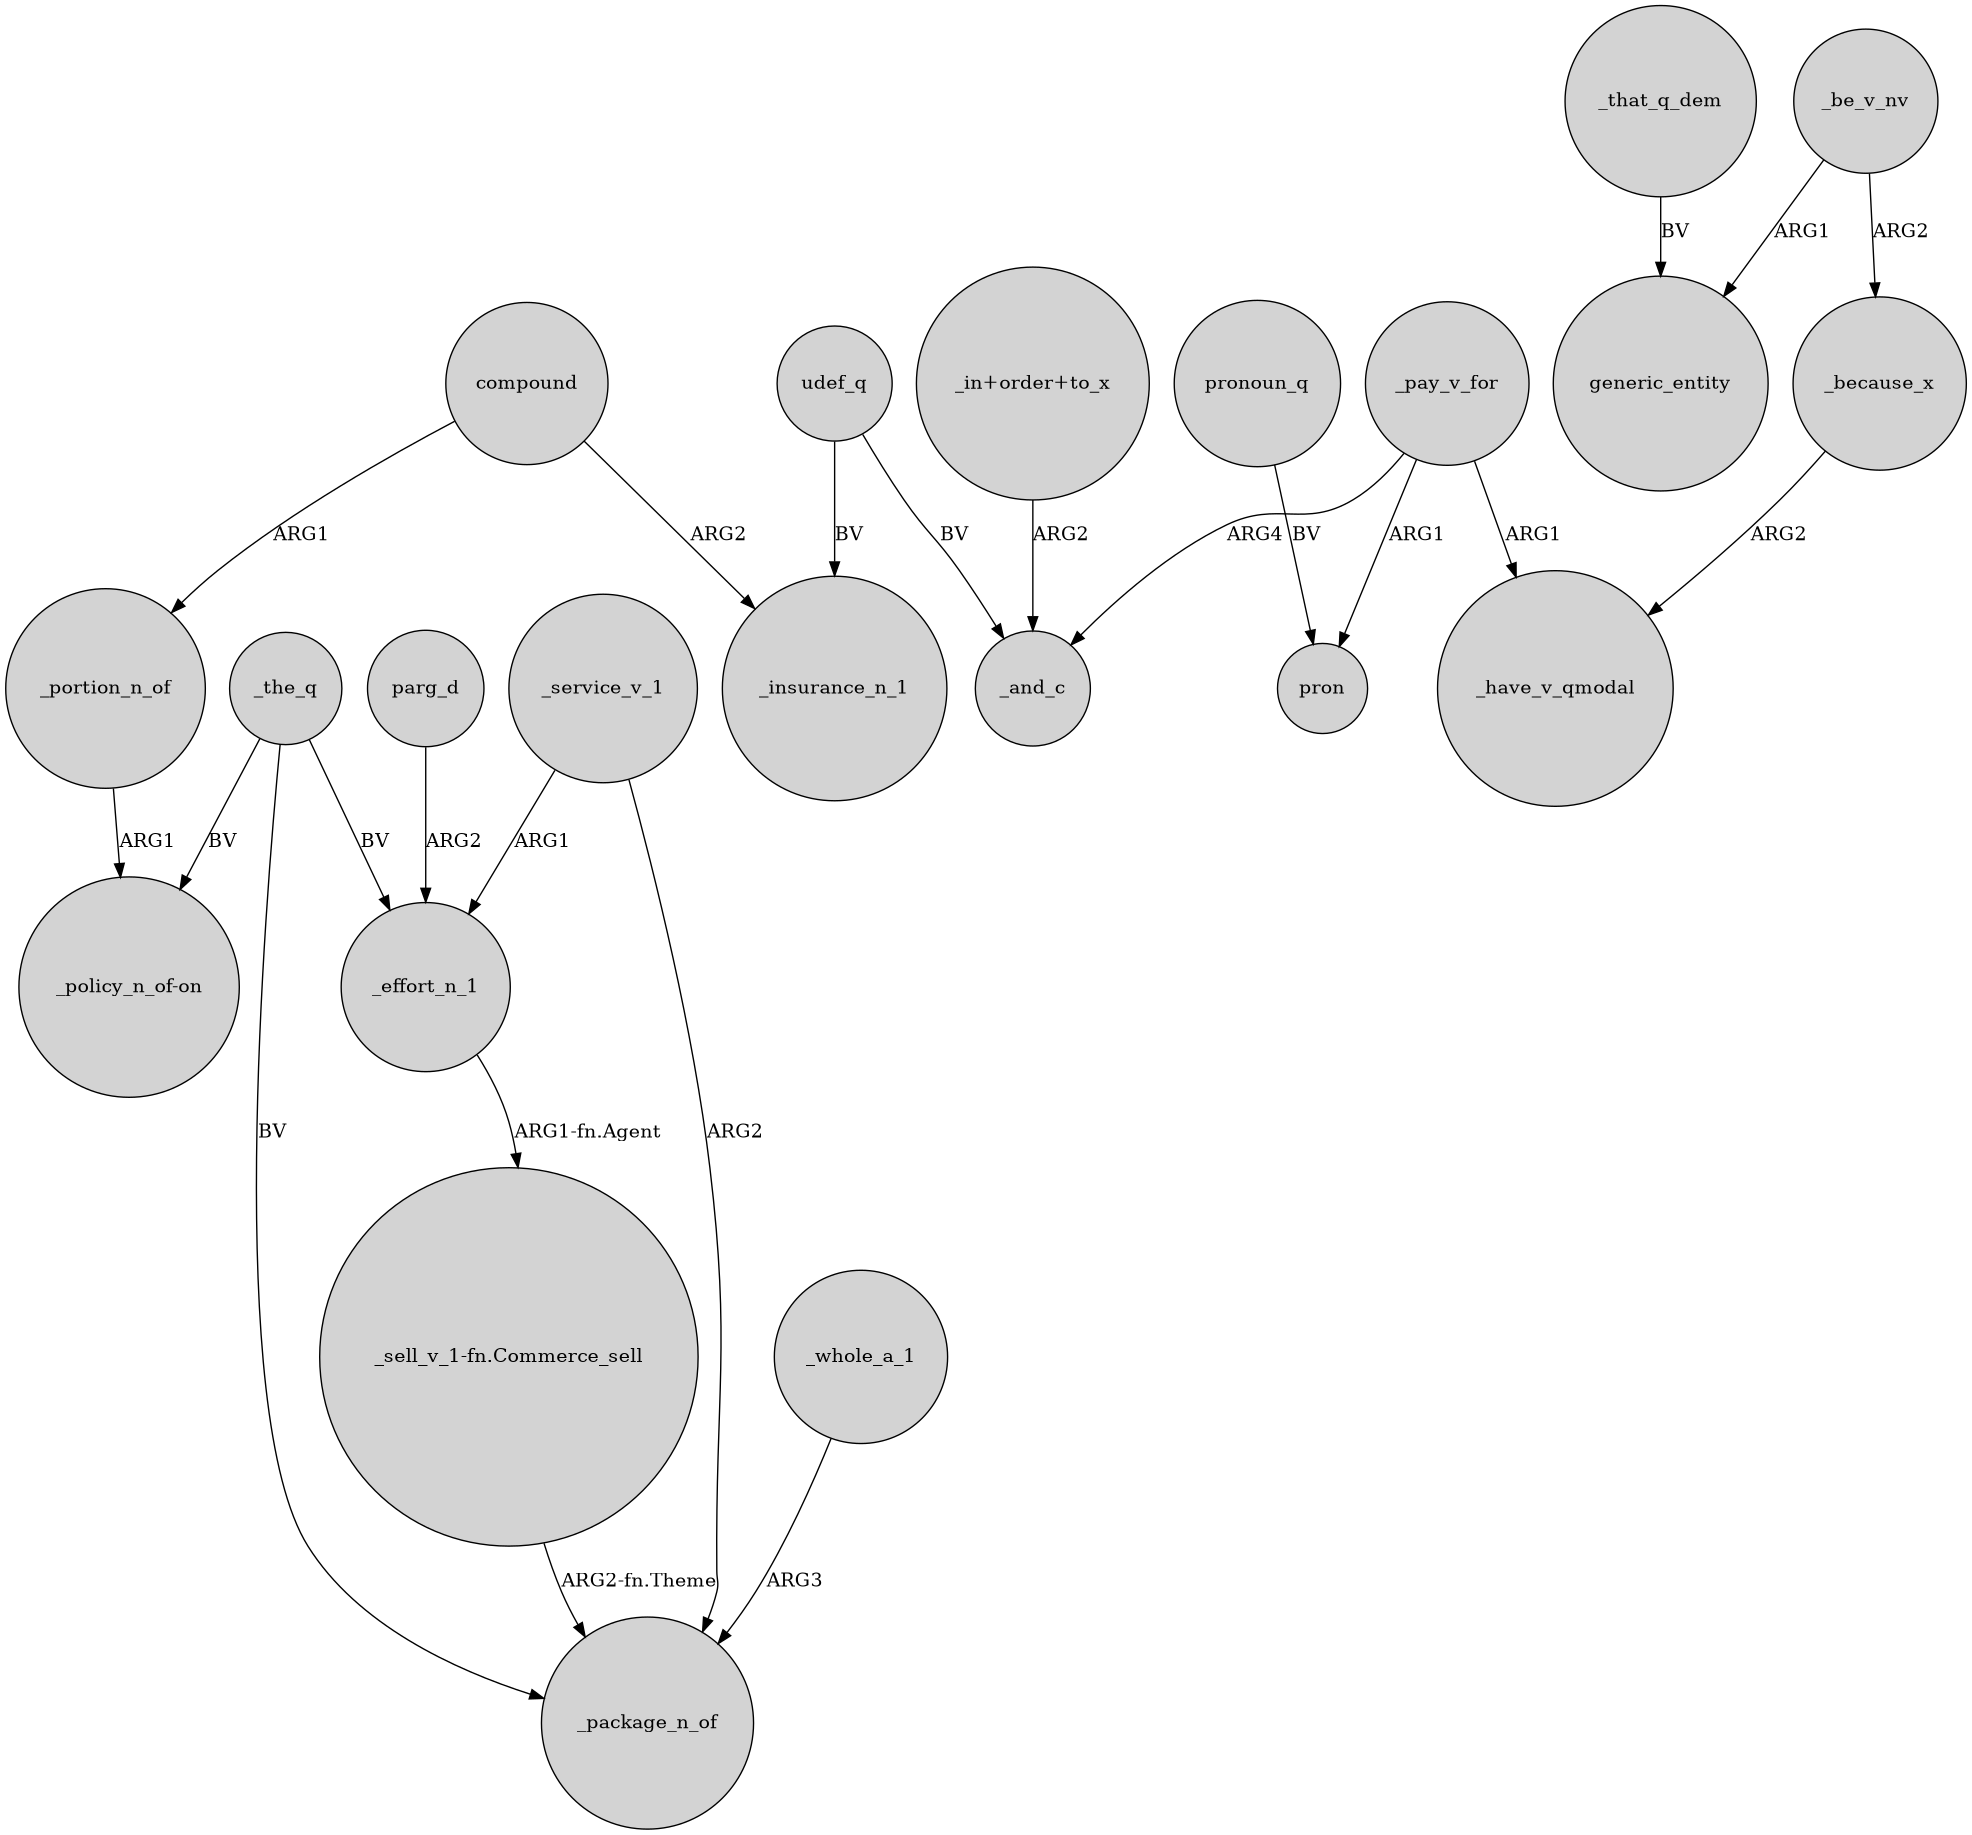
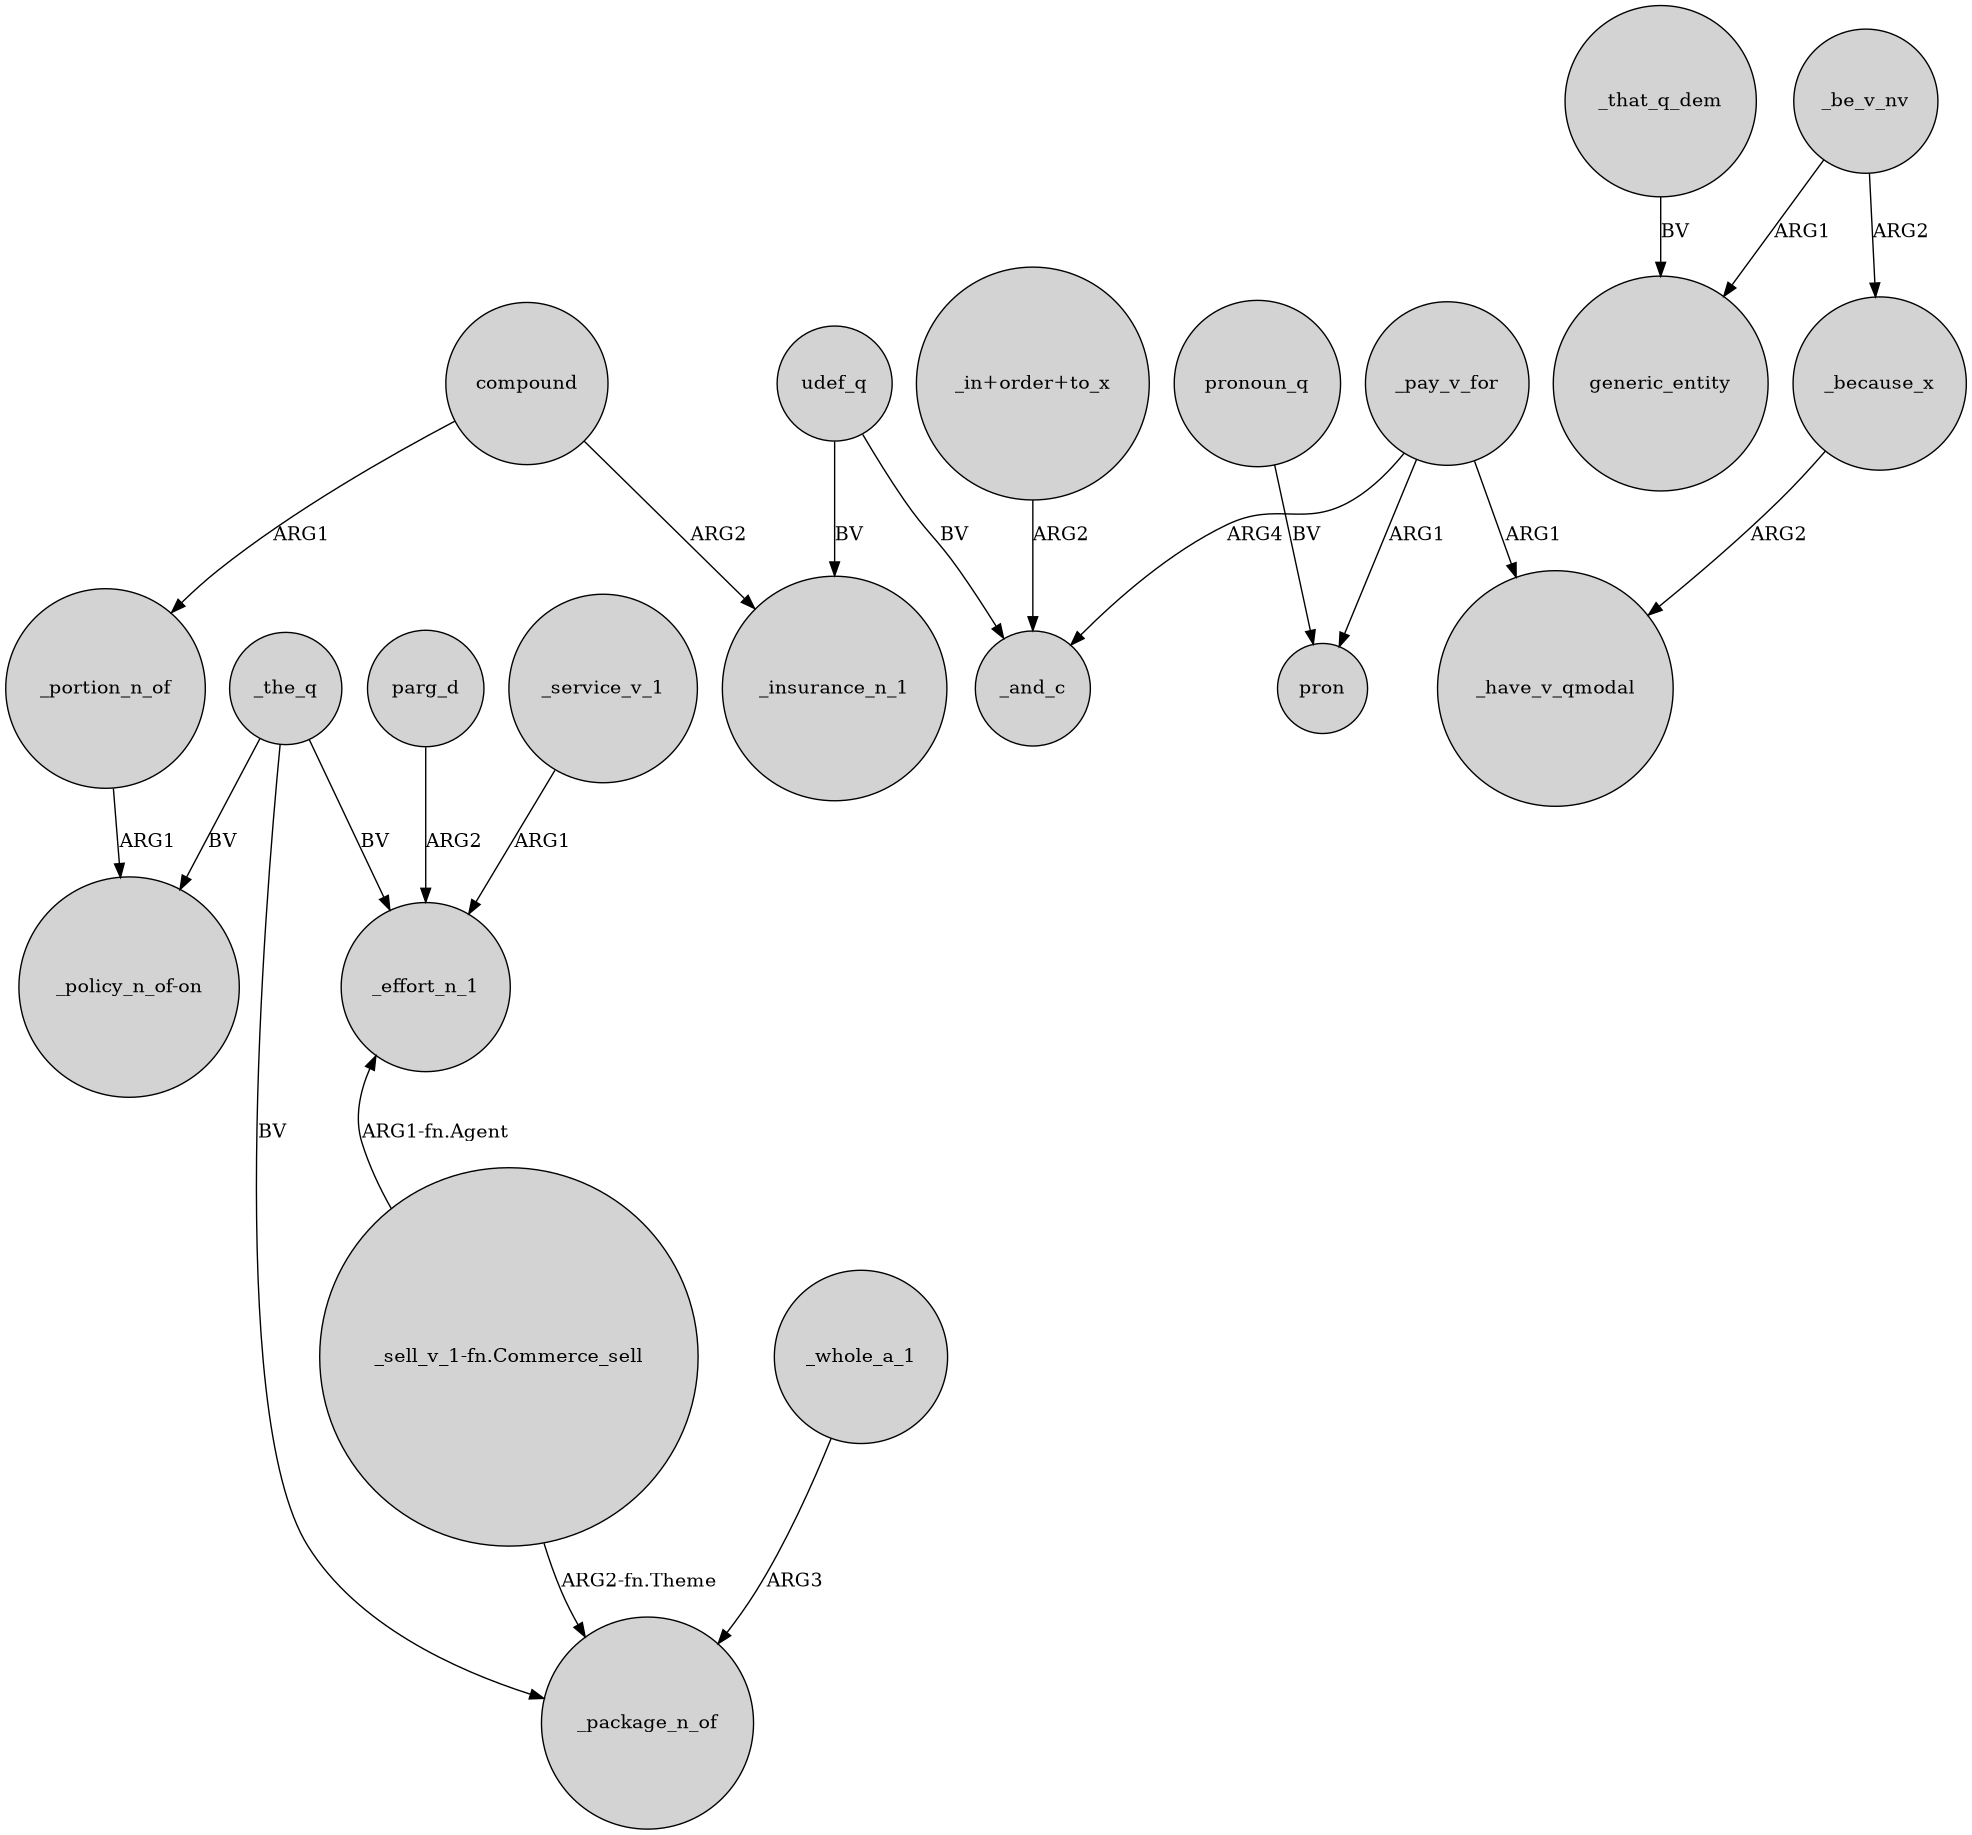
(502, 1102) -> (362, 1141)
(713, 1196) -> none
